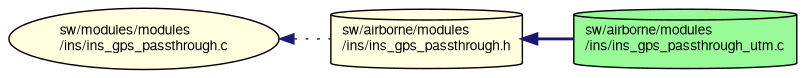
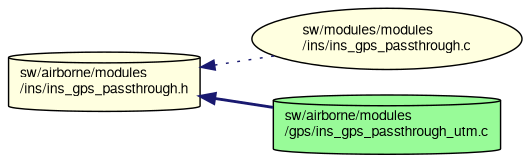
(312, 39) -> (245, 61)
(685, 39) -> (387, 125)
